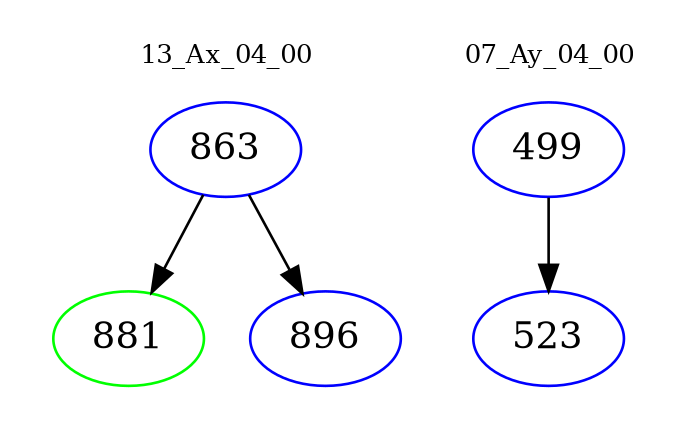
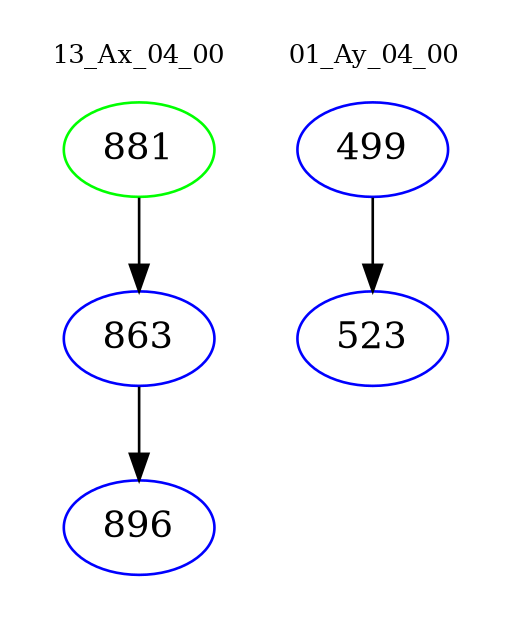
(550, 56) -> (374, 56)
(184, 232) -> (139, 231)
